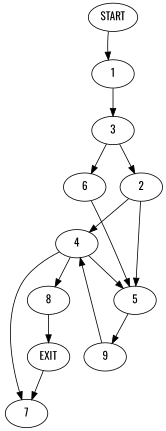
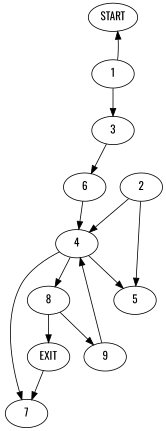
(108, 42) -> (118, 50)
(125, 155) -> none
(110, 240) -> (81, 211)
(122, 325) -> (74, 326)
